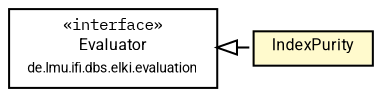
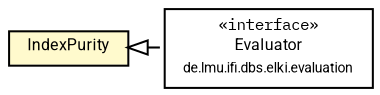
(245, 47) -> (155, 47)
